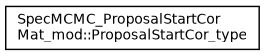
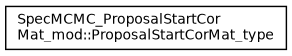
(132, 28) -> (146, 28)
